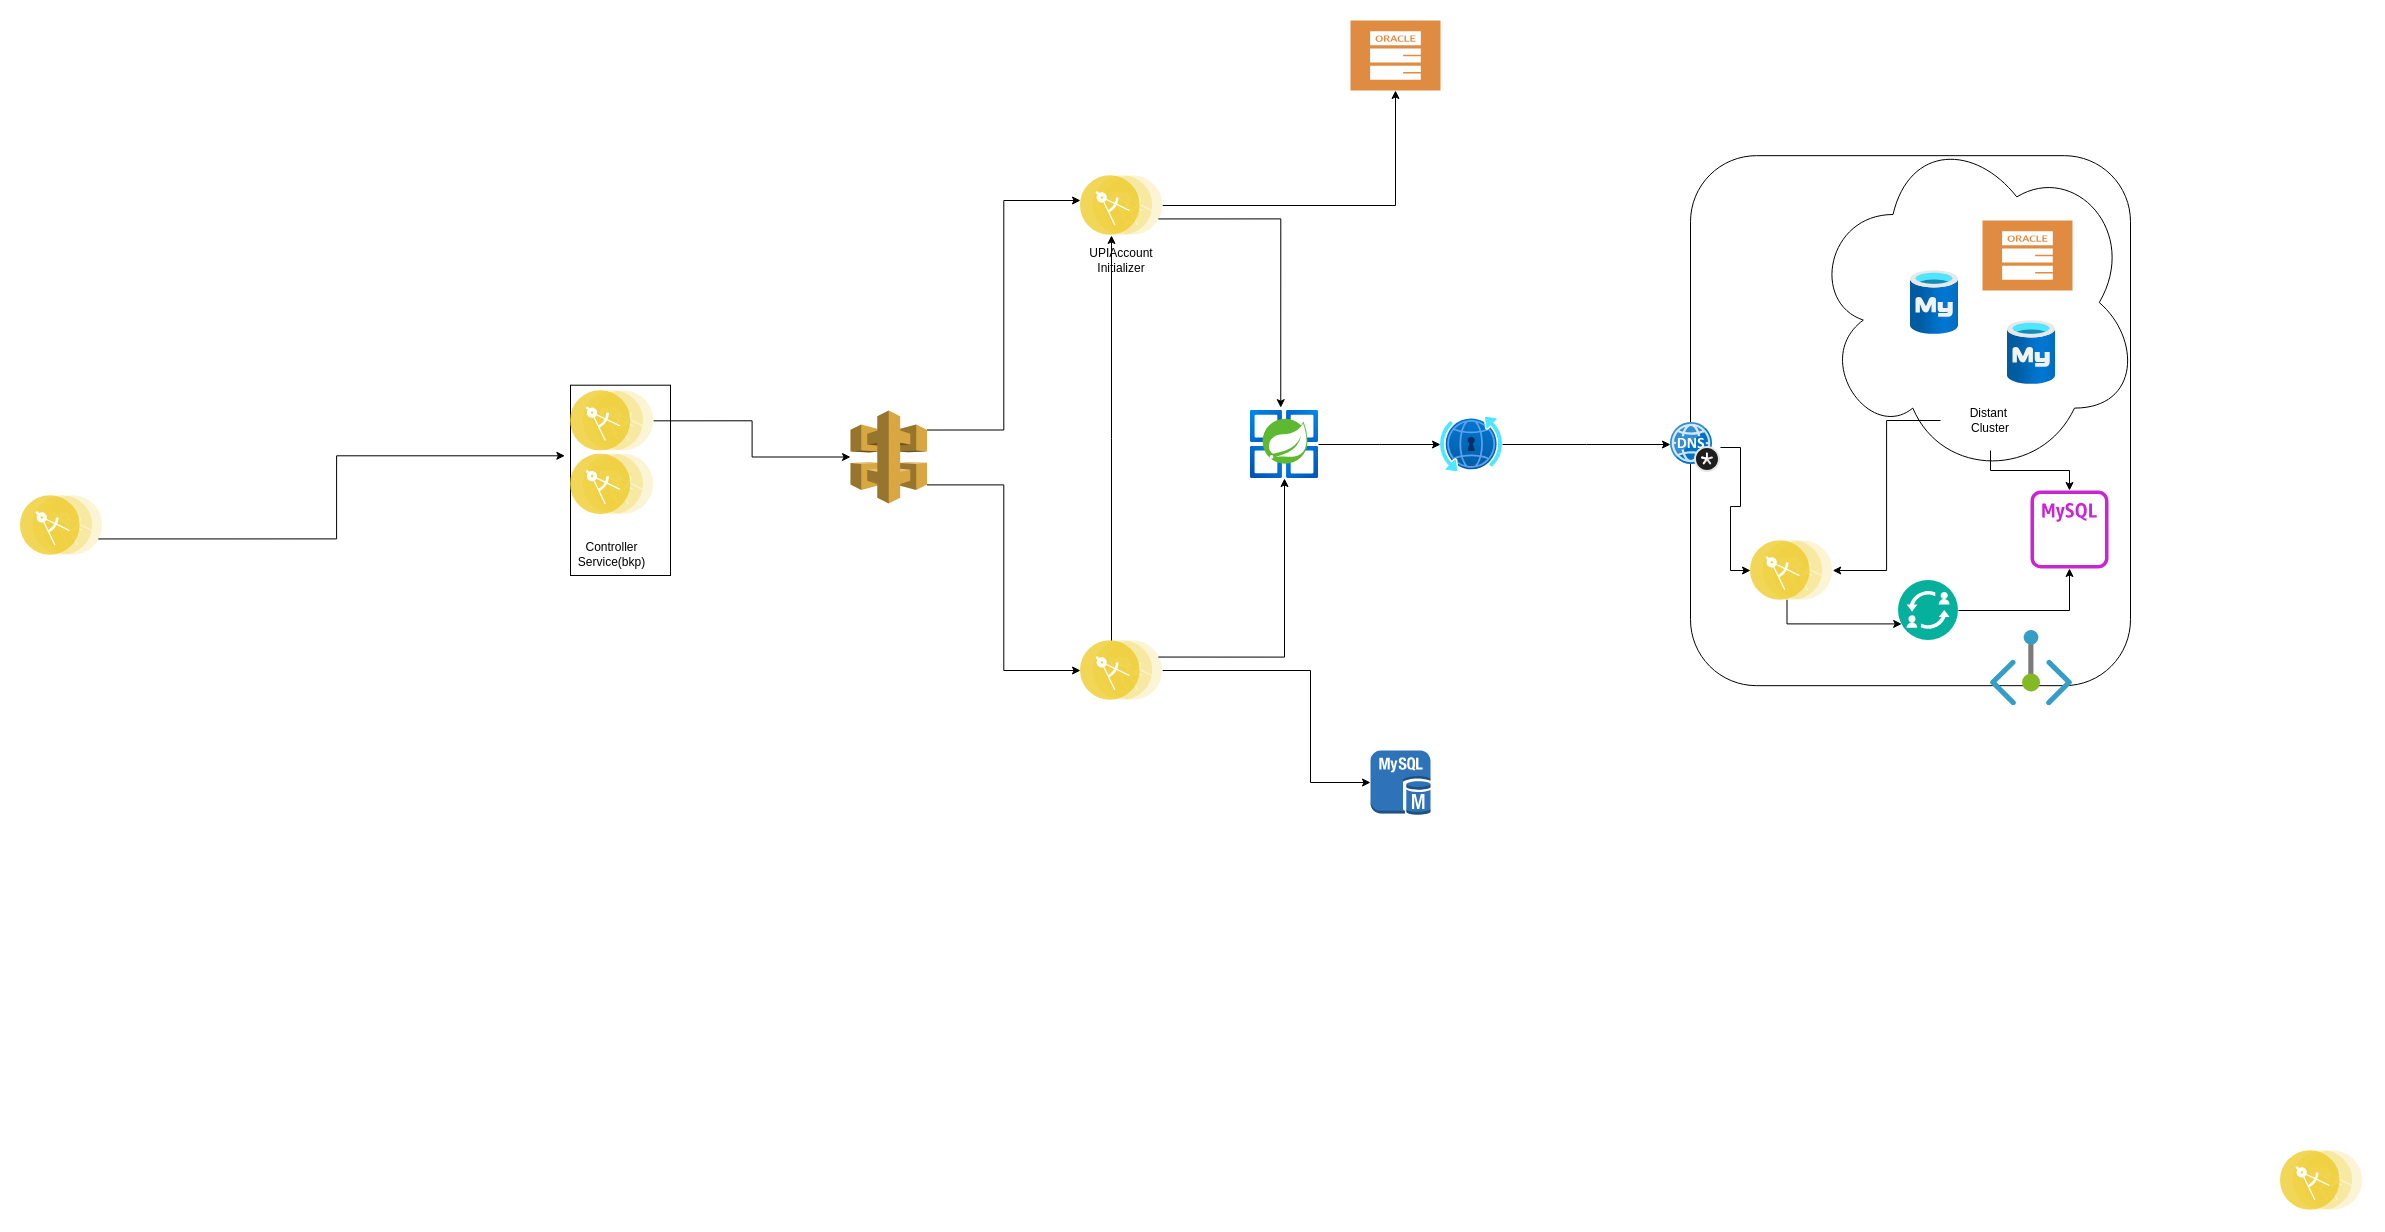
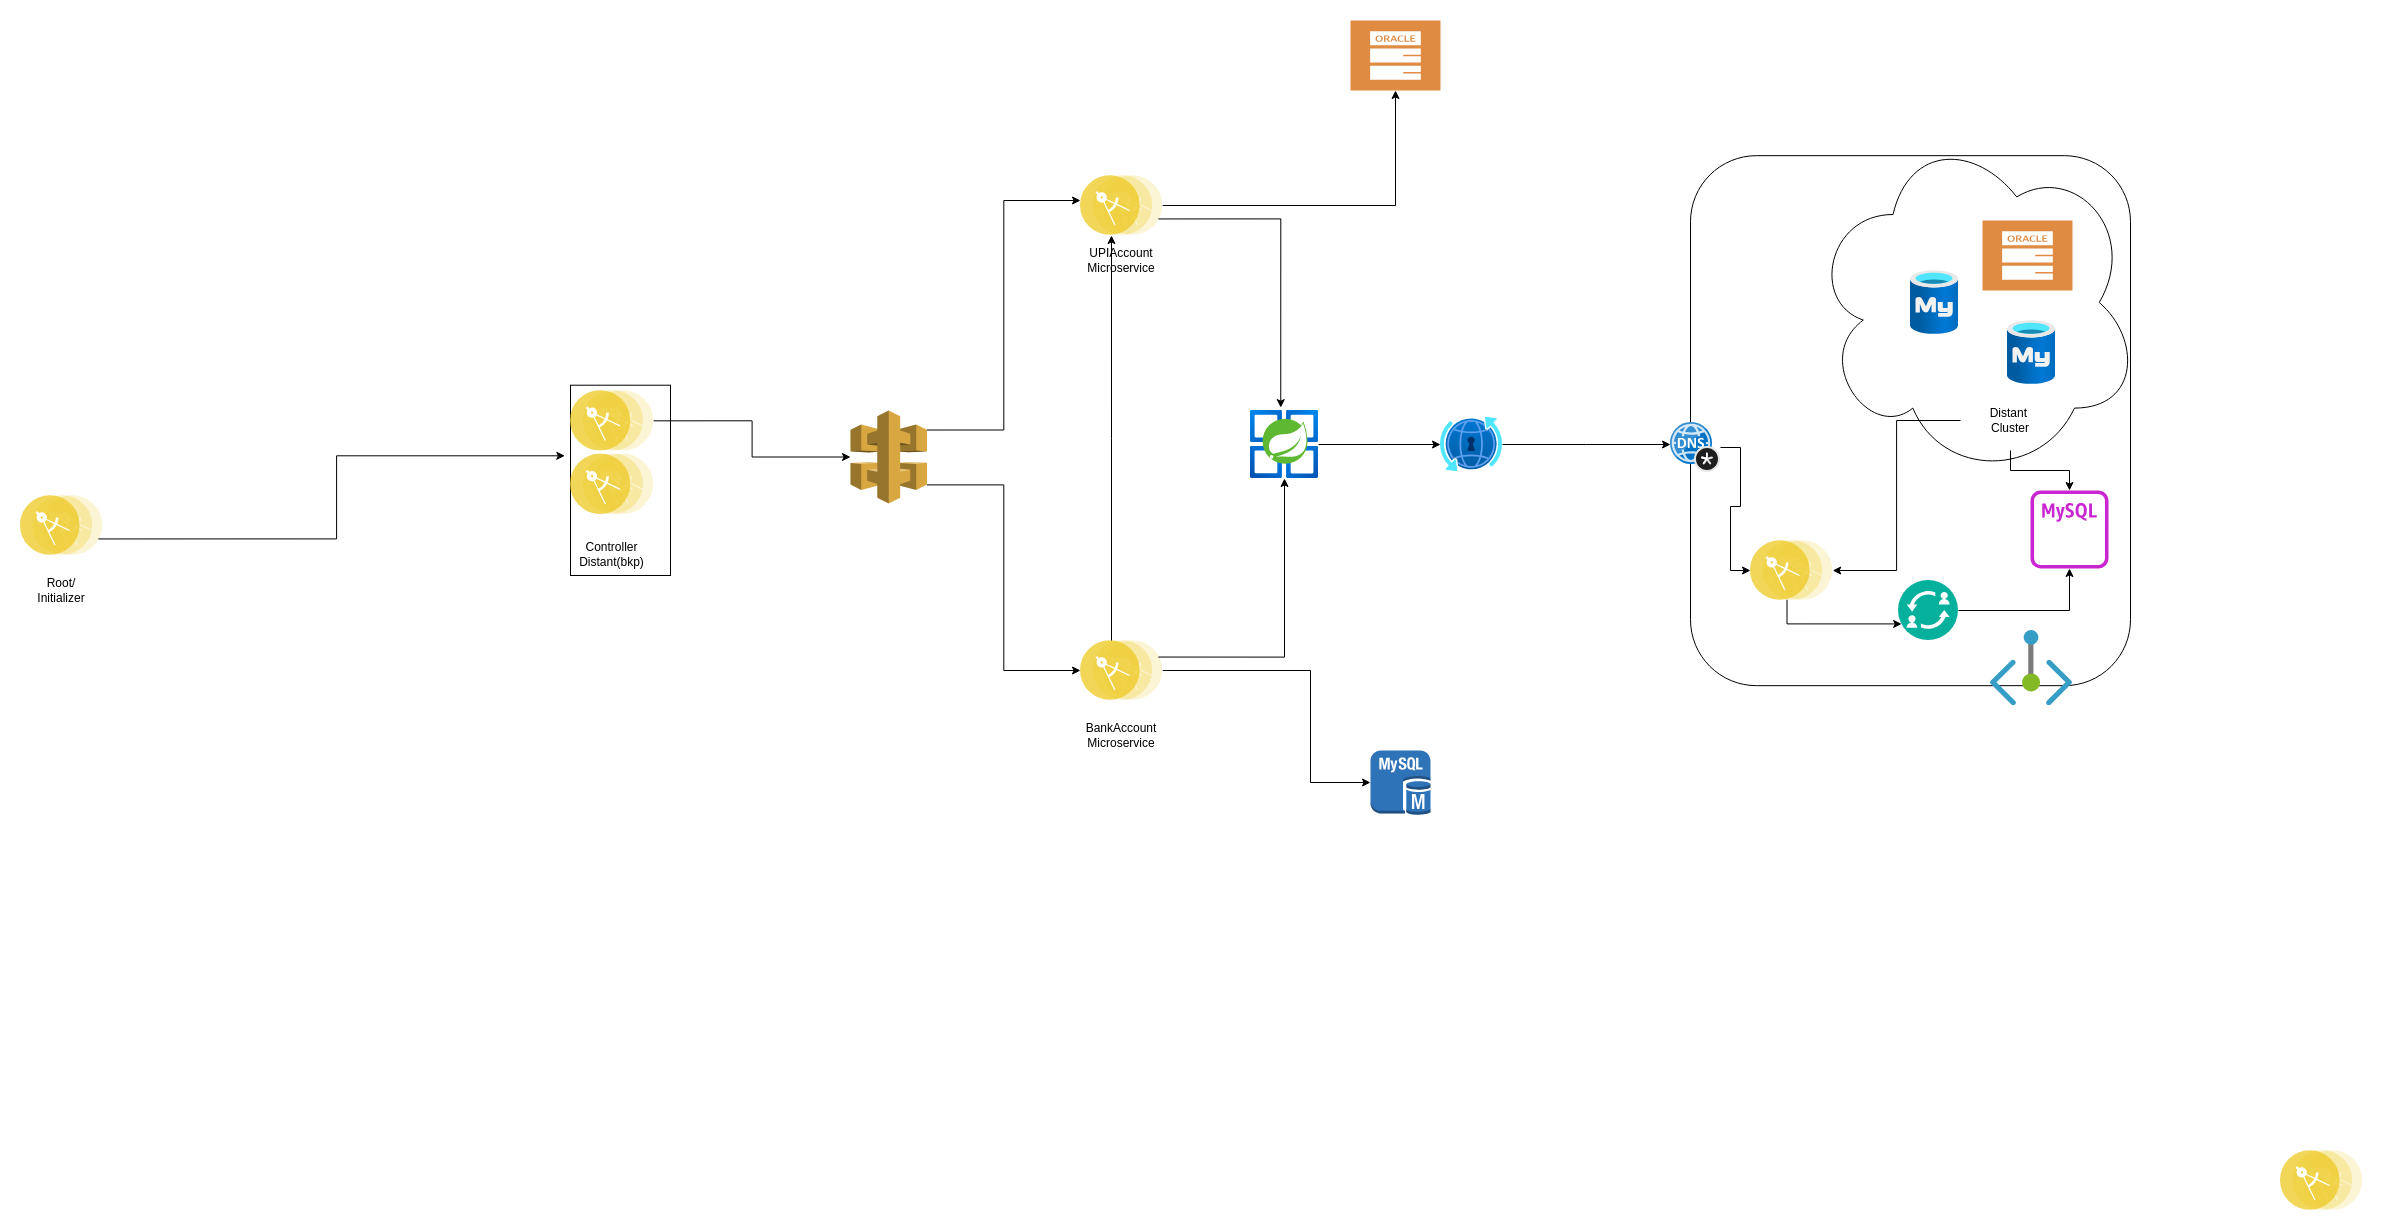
(1122, 261) -> (1122, 261)
(1991, 421) -> (2011, 421)
(612, 555) -> (612, 555)
none -> (62, 591)
none -> (1122, 736)
